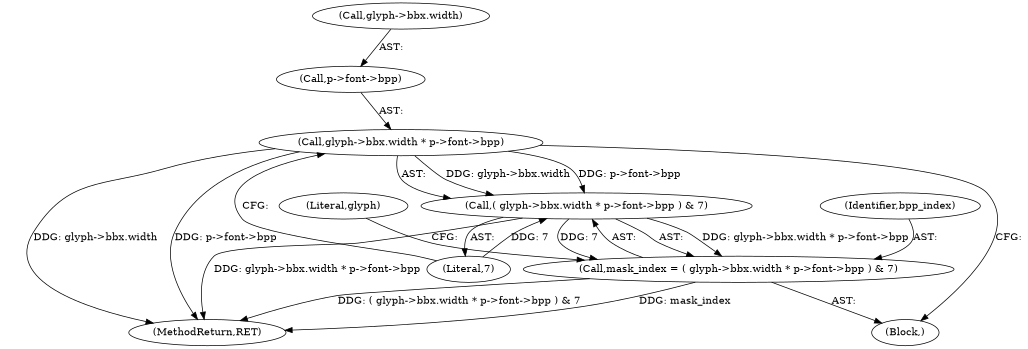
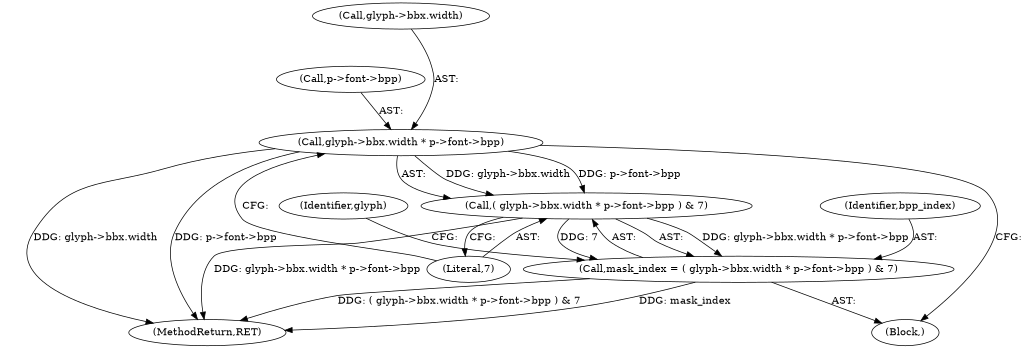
(378, 45) -> (434, 75)
(343, 206) -> (343, 206)
(484, 238) -> (484, 238)
(530, 238) -> (530, 238)
